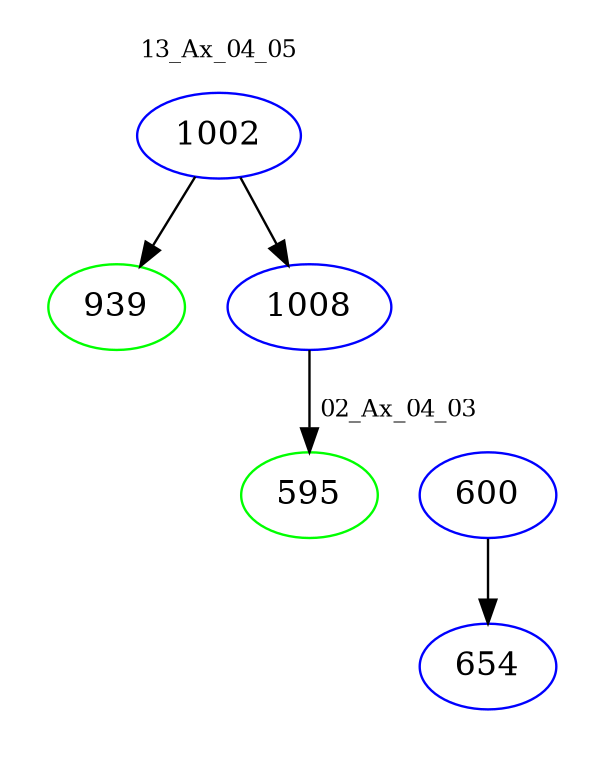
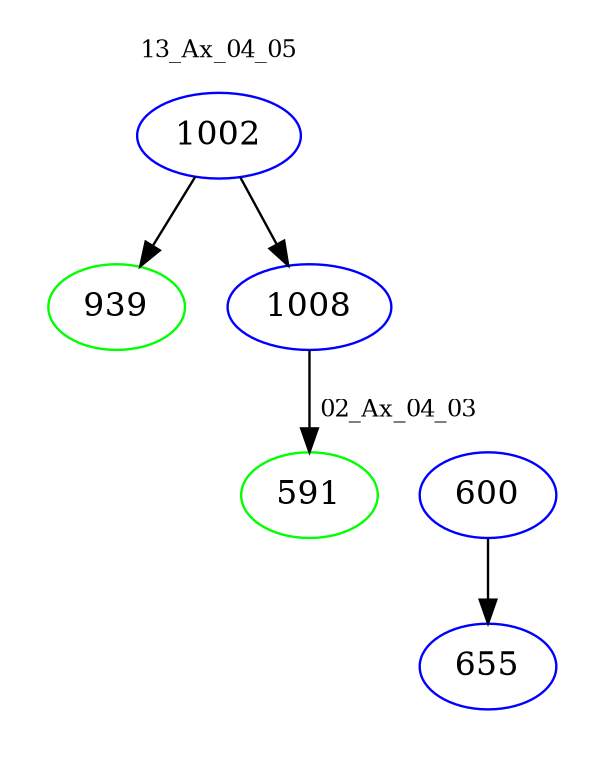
(309, 495) -> (309, 495)
(488, 667) -> (488, 667)
